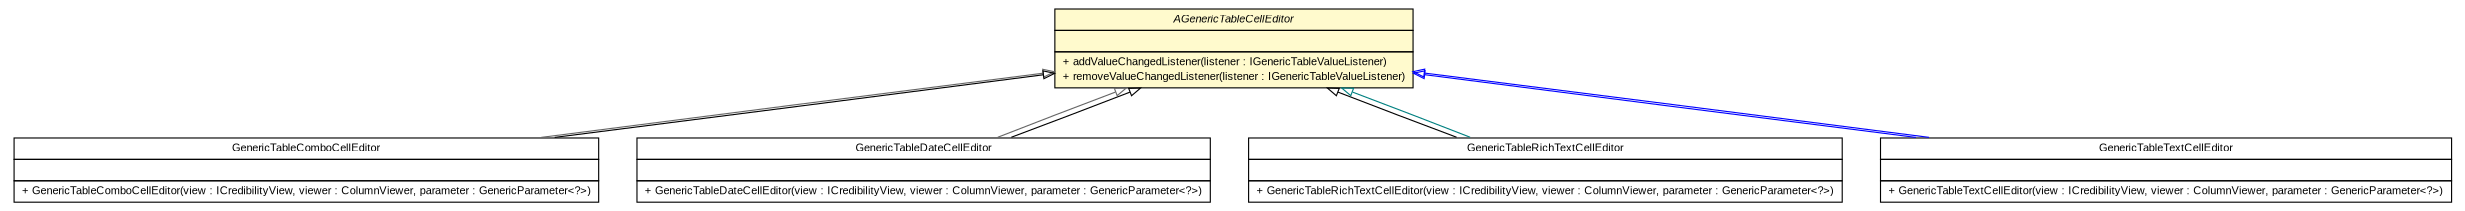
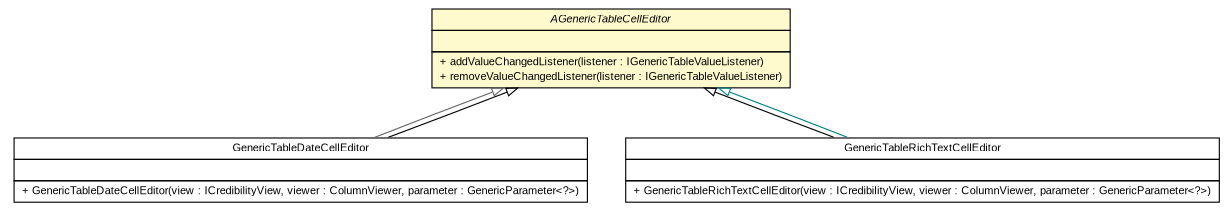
(306, 170) -> none
(2165, 170) -> none
